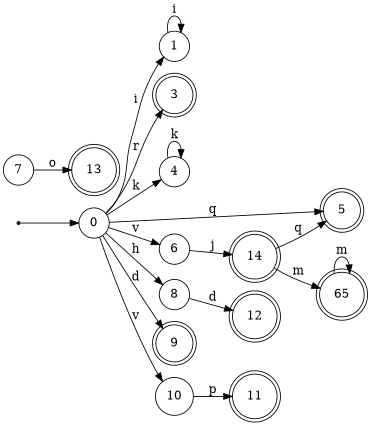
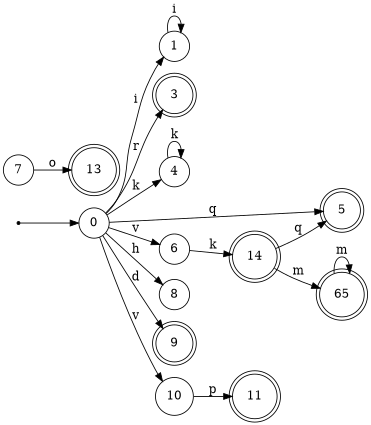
(213, 245) -> (213, 245)
(255, 316) -> none
